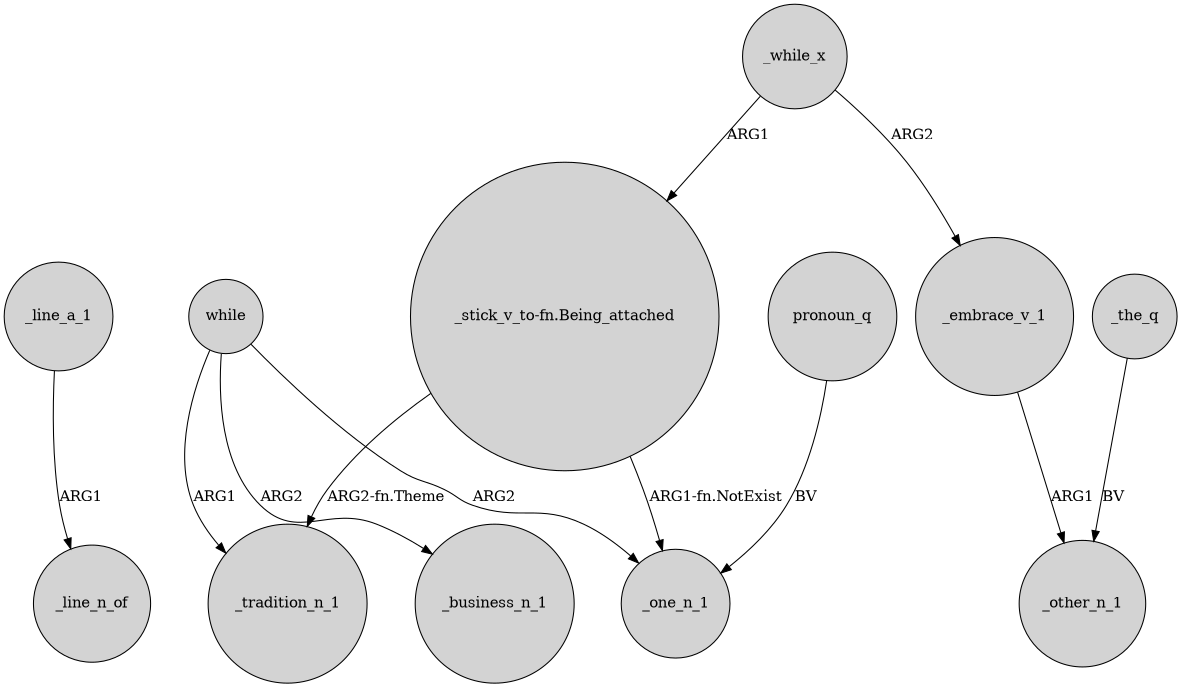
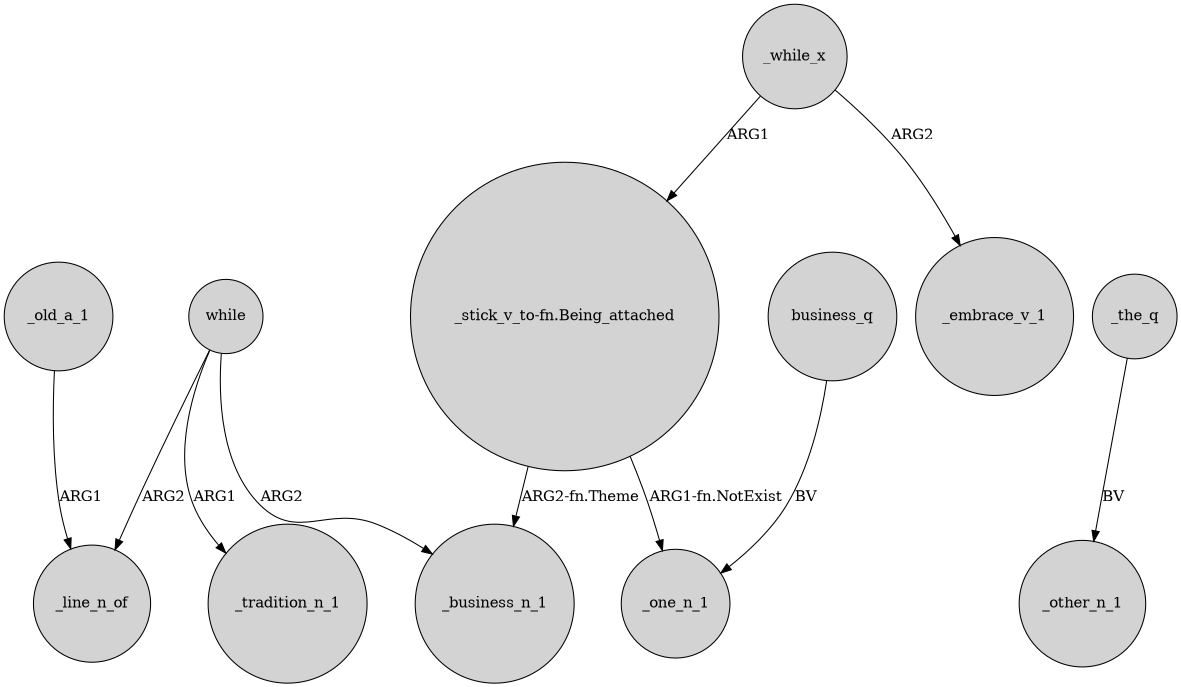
(59, 317) -> (59, 317)
(832, 317) -> (832, 317)
(361, 451) -> (522, 491)
(1039, 462) -> none
(425, 482) -> (164, 445)
